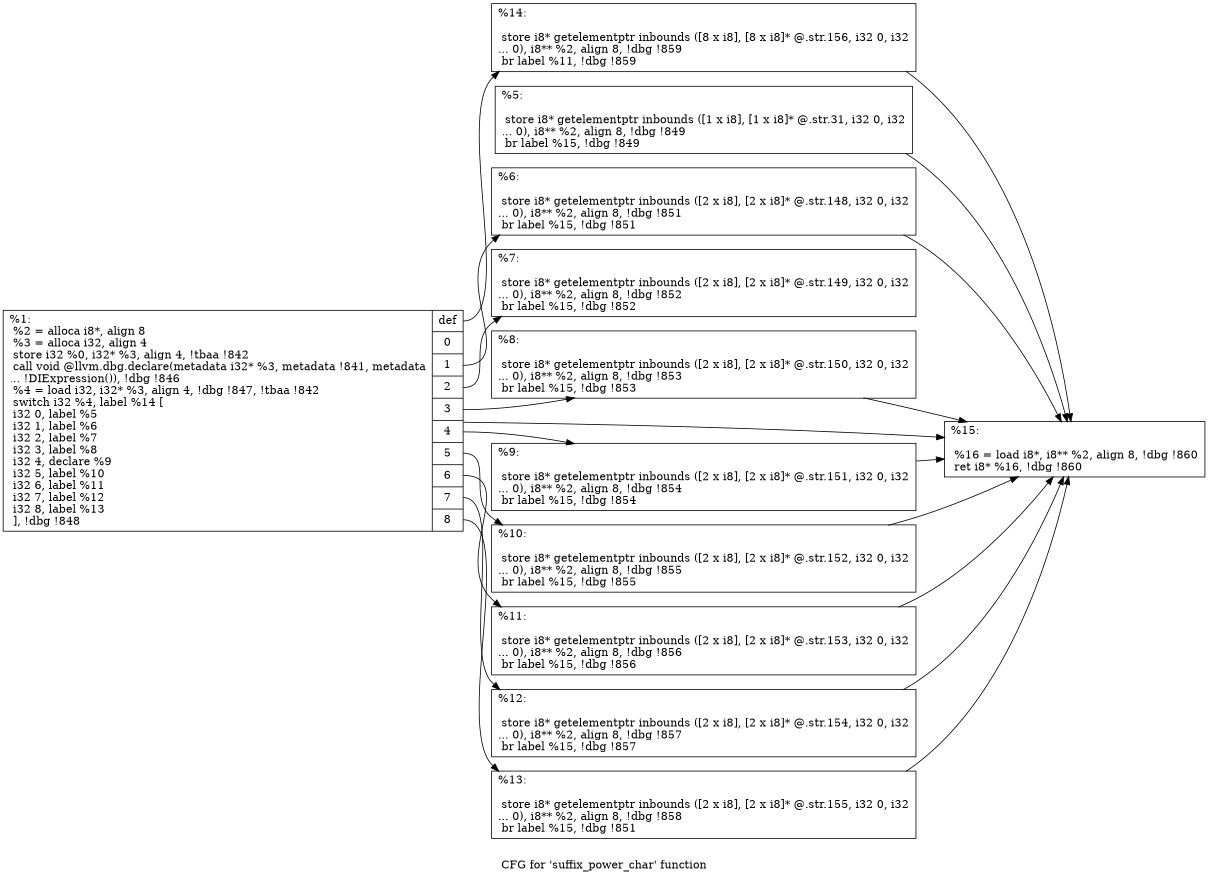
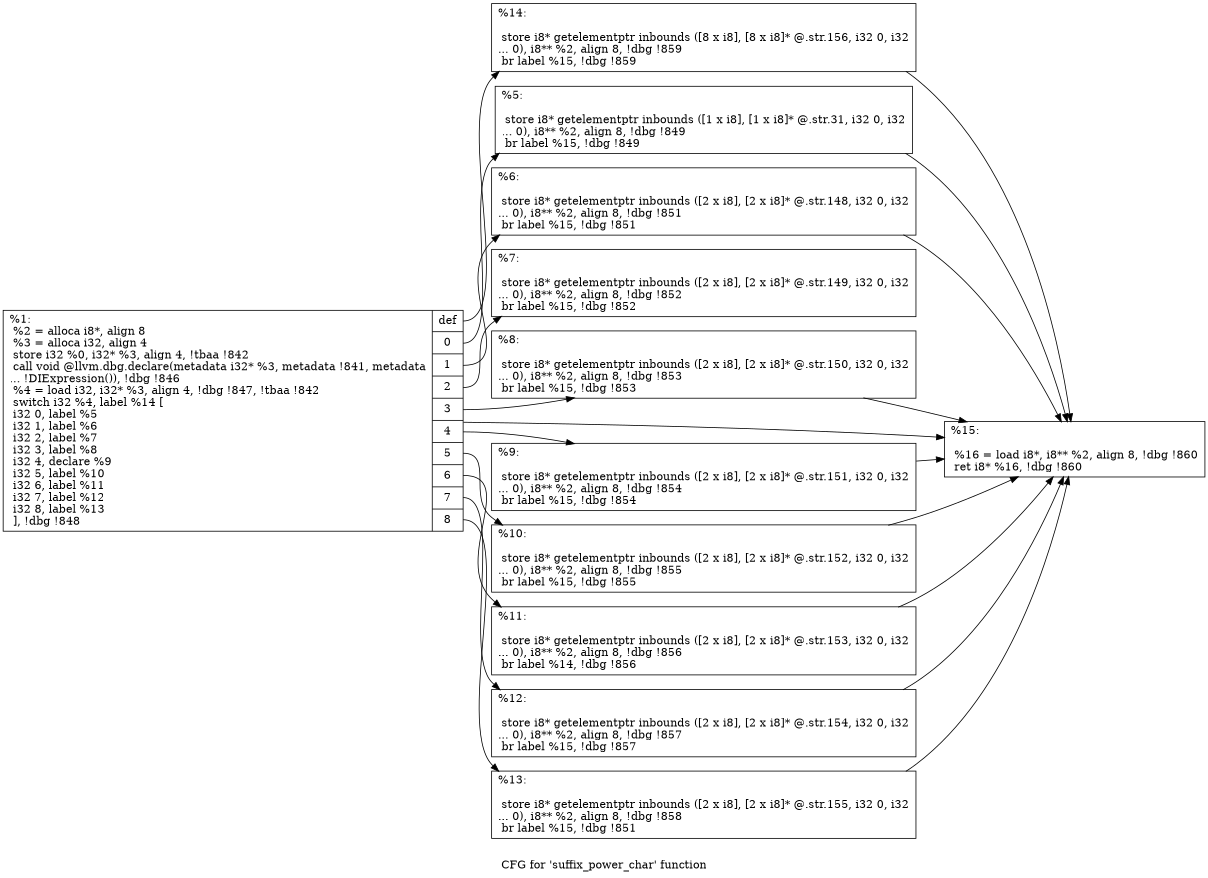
(567, 61) -> (567, 61)
none -> (482, 254)
(567, 665) -> (567, 665)
